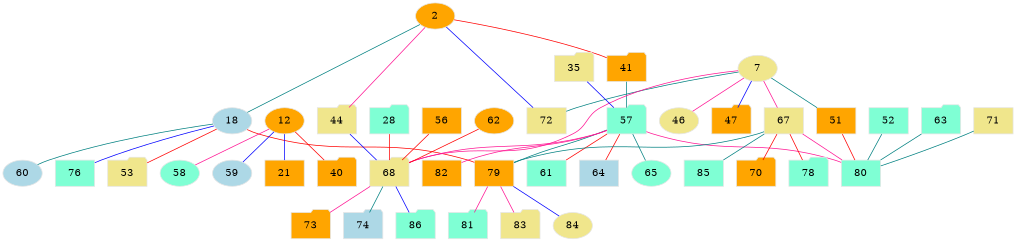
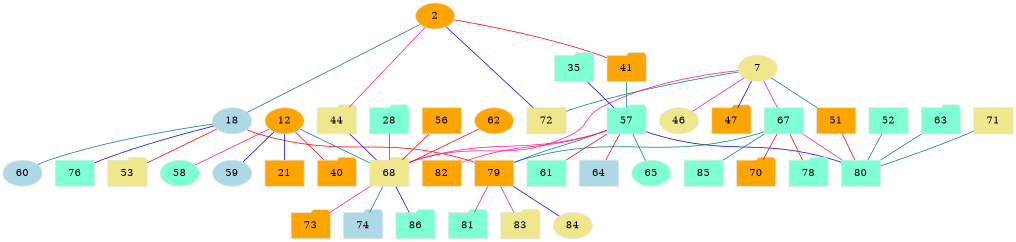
(574, 68) -> (574, 68)
(784, 121) -> (784, 121)
none -> (324, 141)
(734, 147) -> (734, 147)
